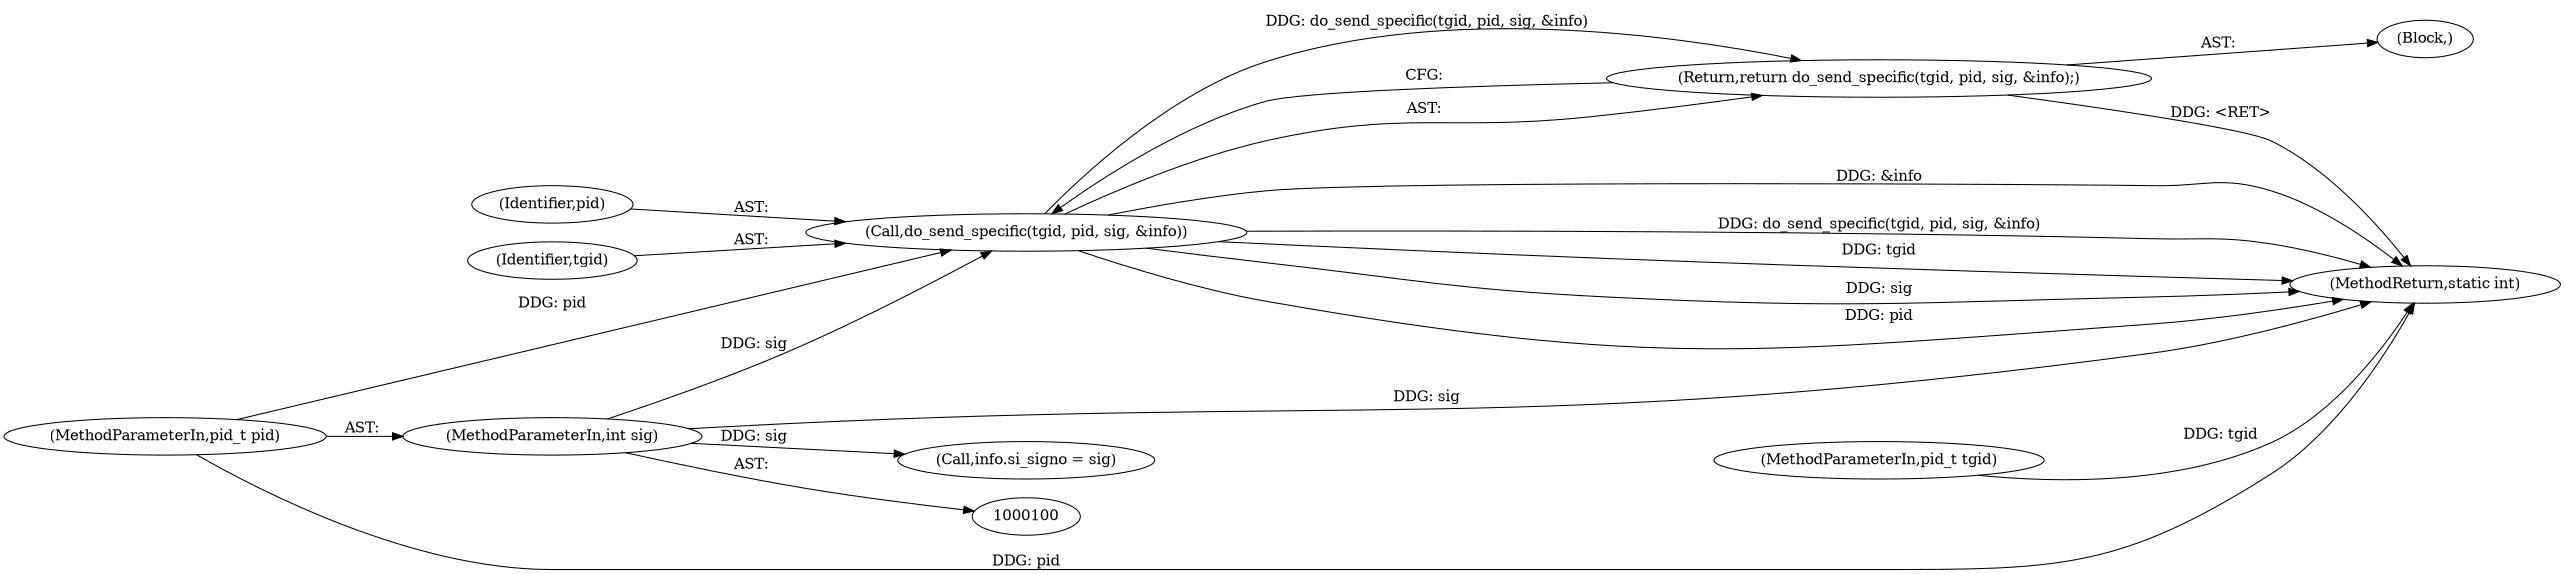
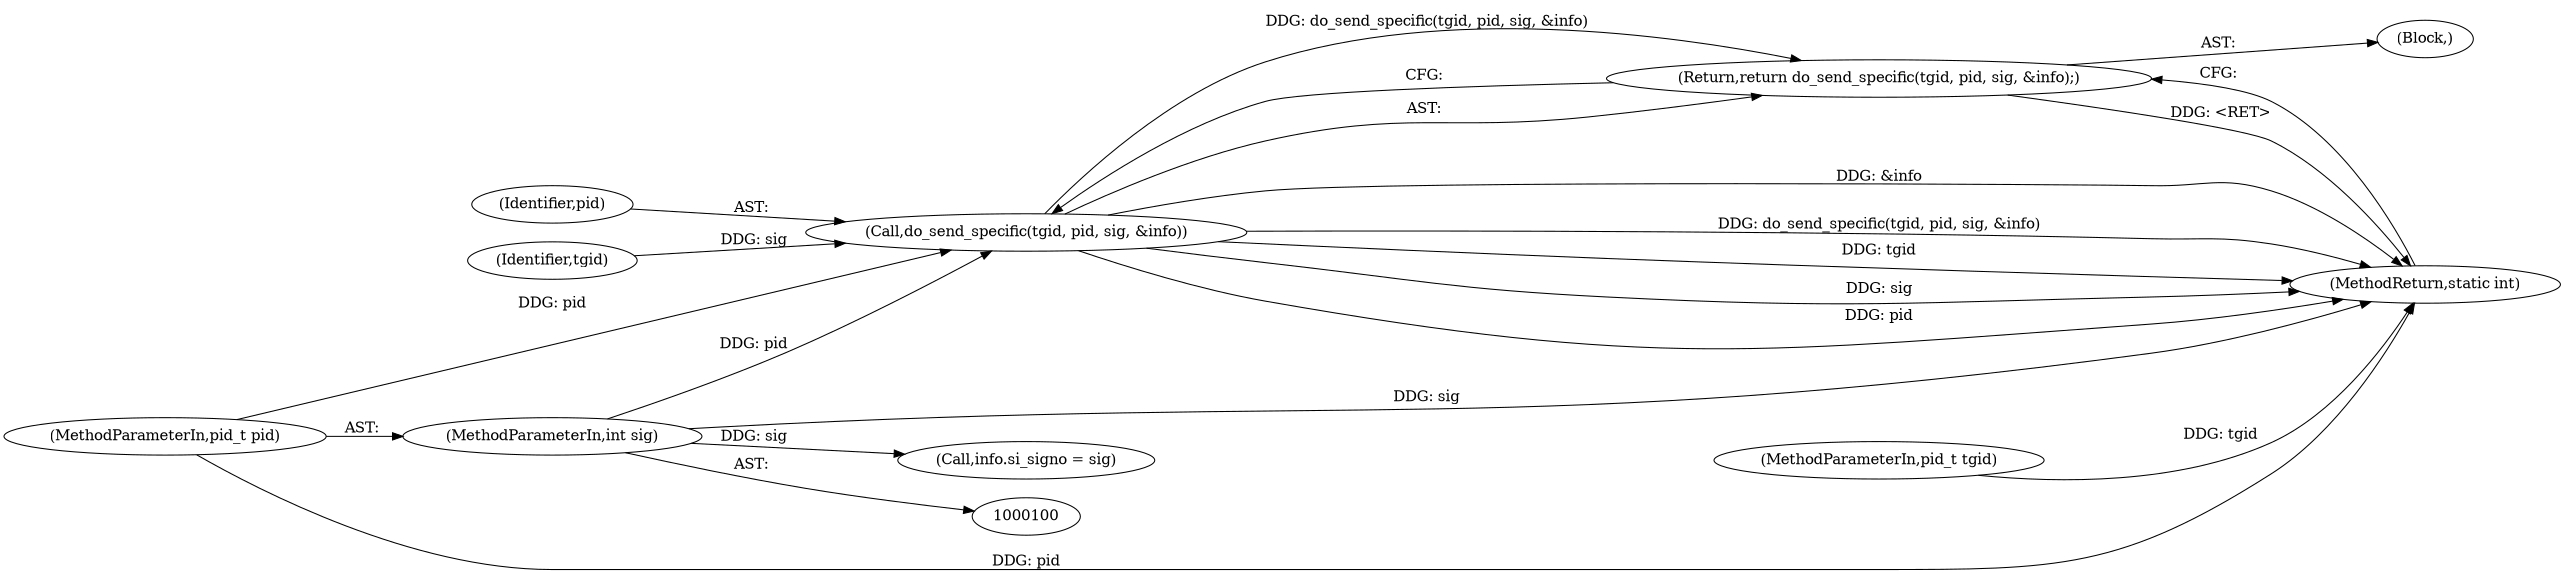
none -> (2316, 133)
(754, 240) -> (754, 240)
(754, 344) -> (754, 344)
